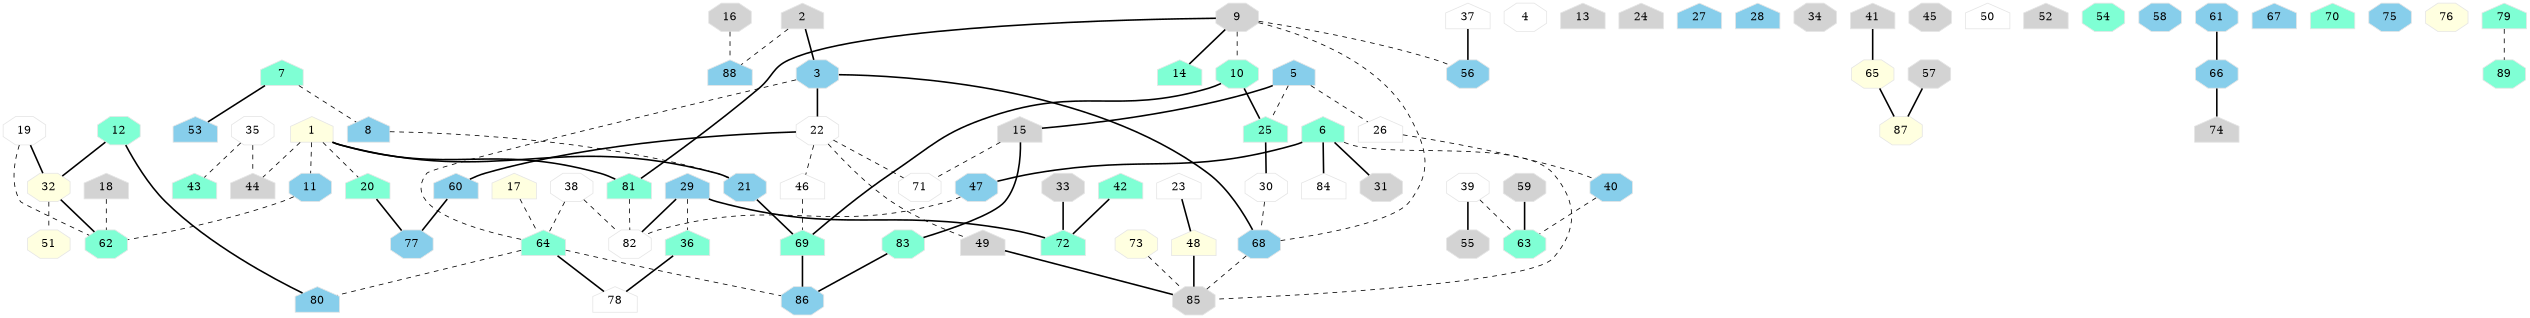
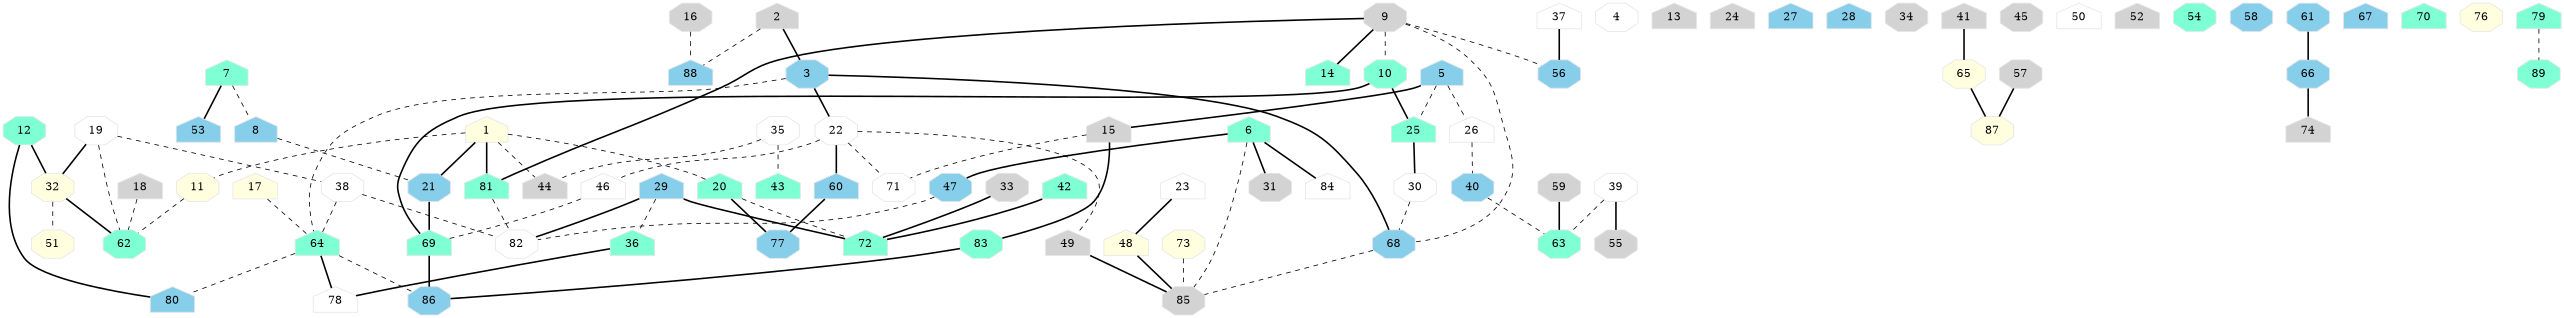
(2390, 17) -> none
none -> (219, 159)
(310, 187) -> (198, 187)
none -> (789, 217)
